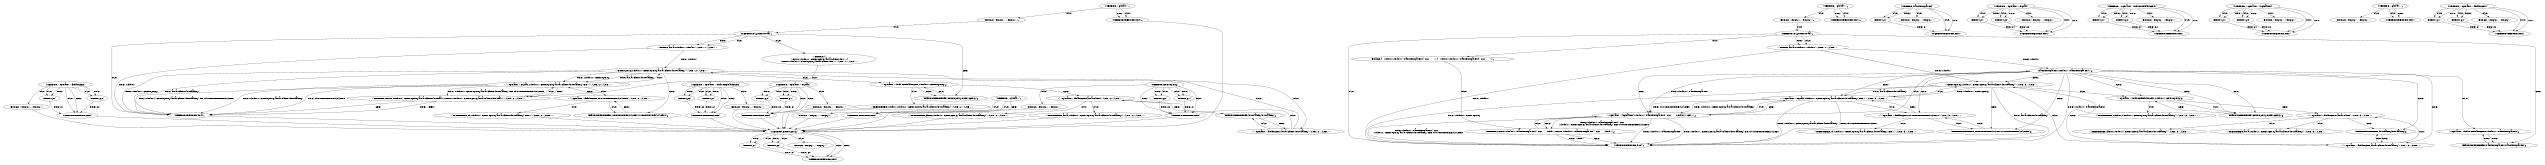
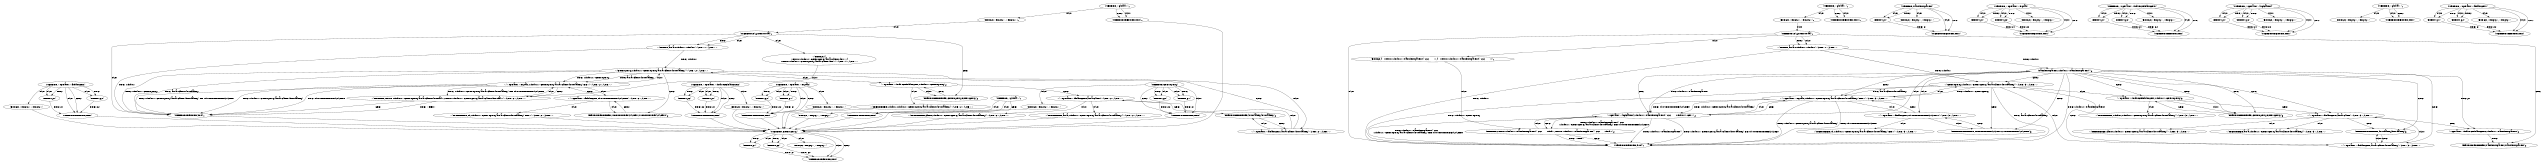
none -> (2225, 87)
(1925, 91) -> (1925, 91)
(2466, 98) -> (2466, 98)
(2484, 140) -> (2420, 122)
